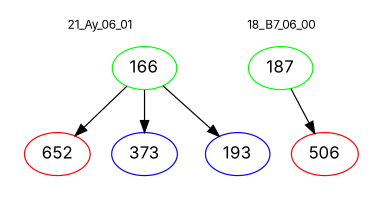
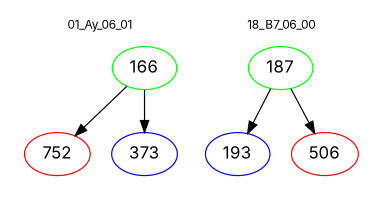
(100, 26) -> (100, 26)
(178, 100) -> (262, 106)
(57, 154) -> (57, 154)
